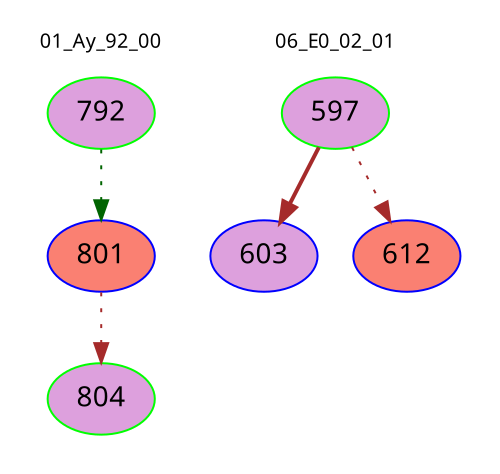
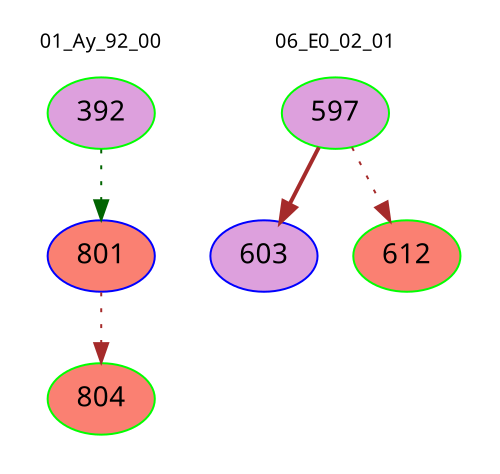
(101, 113) -> (101, 113)
(407, 256) -> (407, 256)
(101, 399) -> (101, 399)
